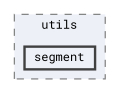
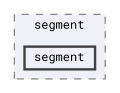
(60, 26) -> (60, 26)
